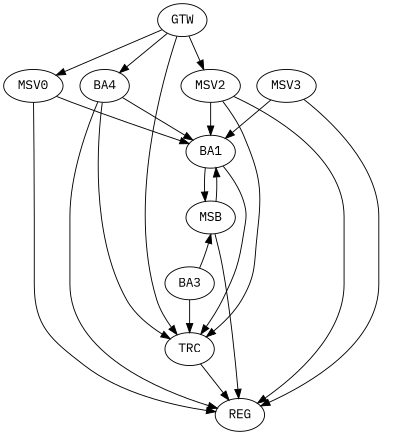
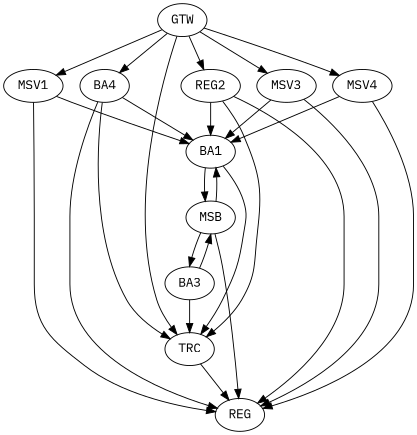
none -> (230, 50)
(33, 86) -> (33, 86)
(211, 86) -> (211, 86)
none -> (362, 86)
none -> (196, 245)
